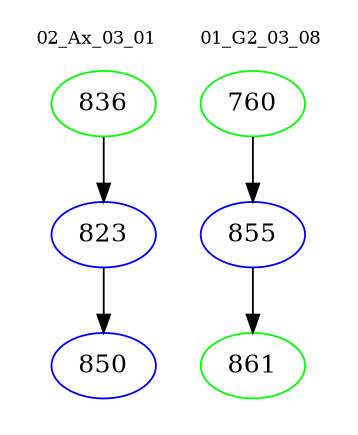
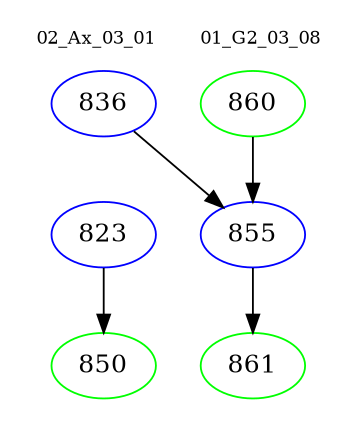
(104, 104) -> (104, 104)
(253, 104) -> (253, 104)
(104, 160) -> (158, 152)
(104, 366) -> (104, 366)
